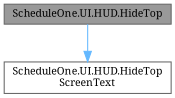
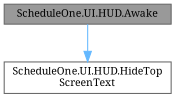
(88, 14) -> (88, 14)
